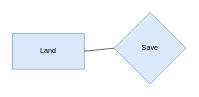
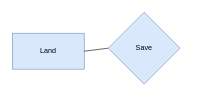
(150, 48) -> (144, 48)
